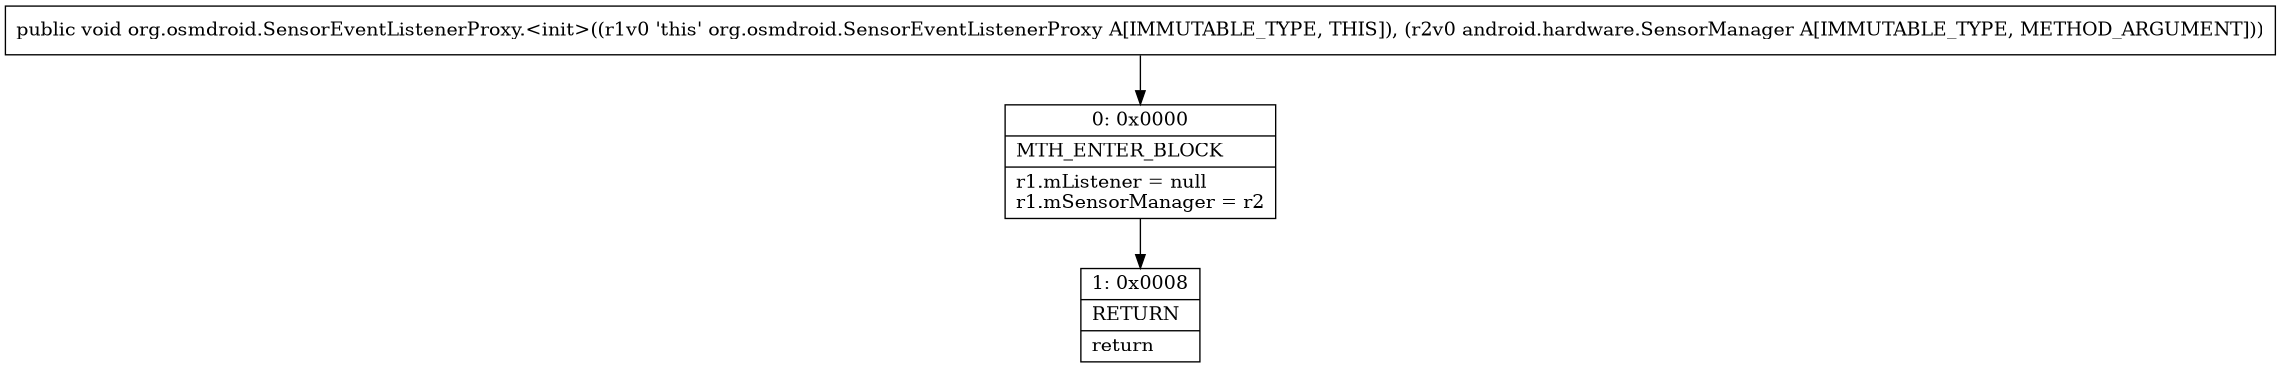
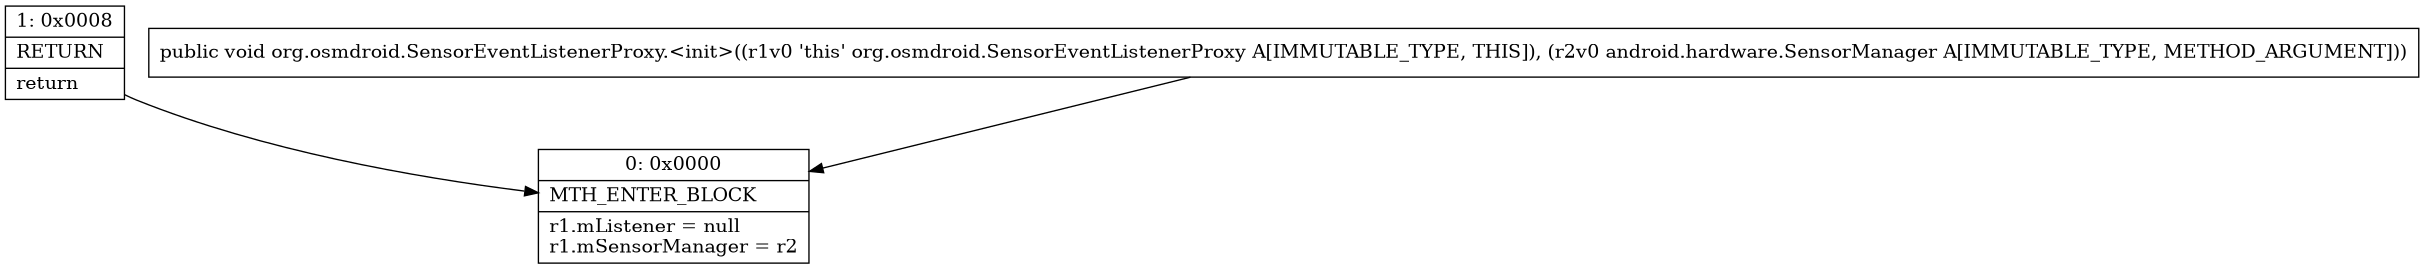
(1140, 237) -> (321, 156)
